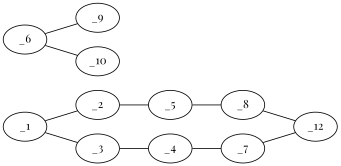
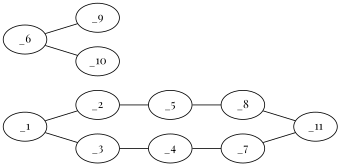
(316, 127) -> (316, 127)
